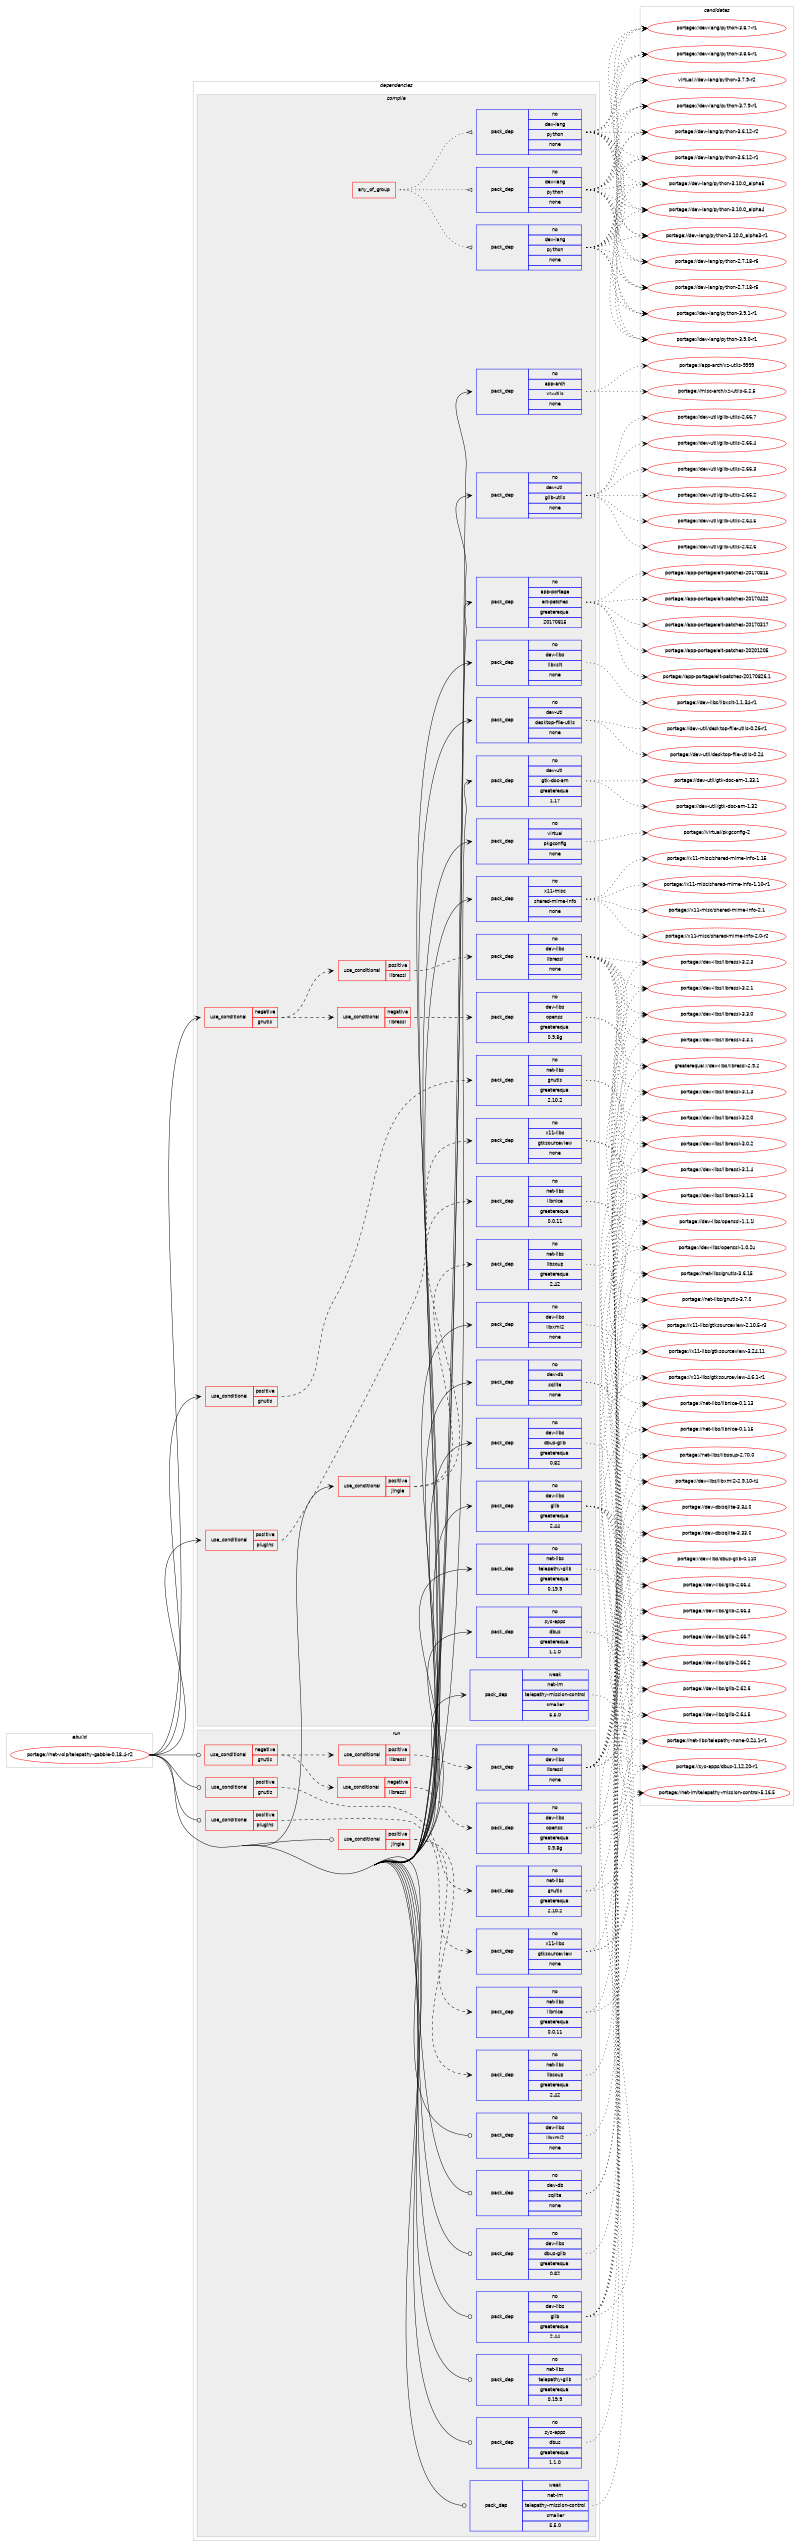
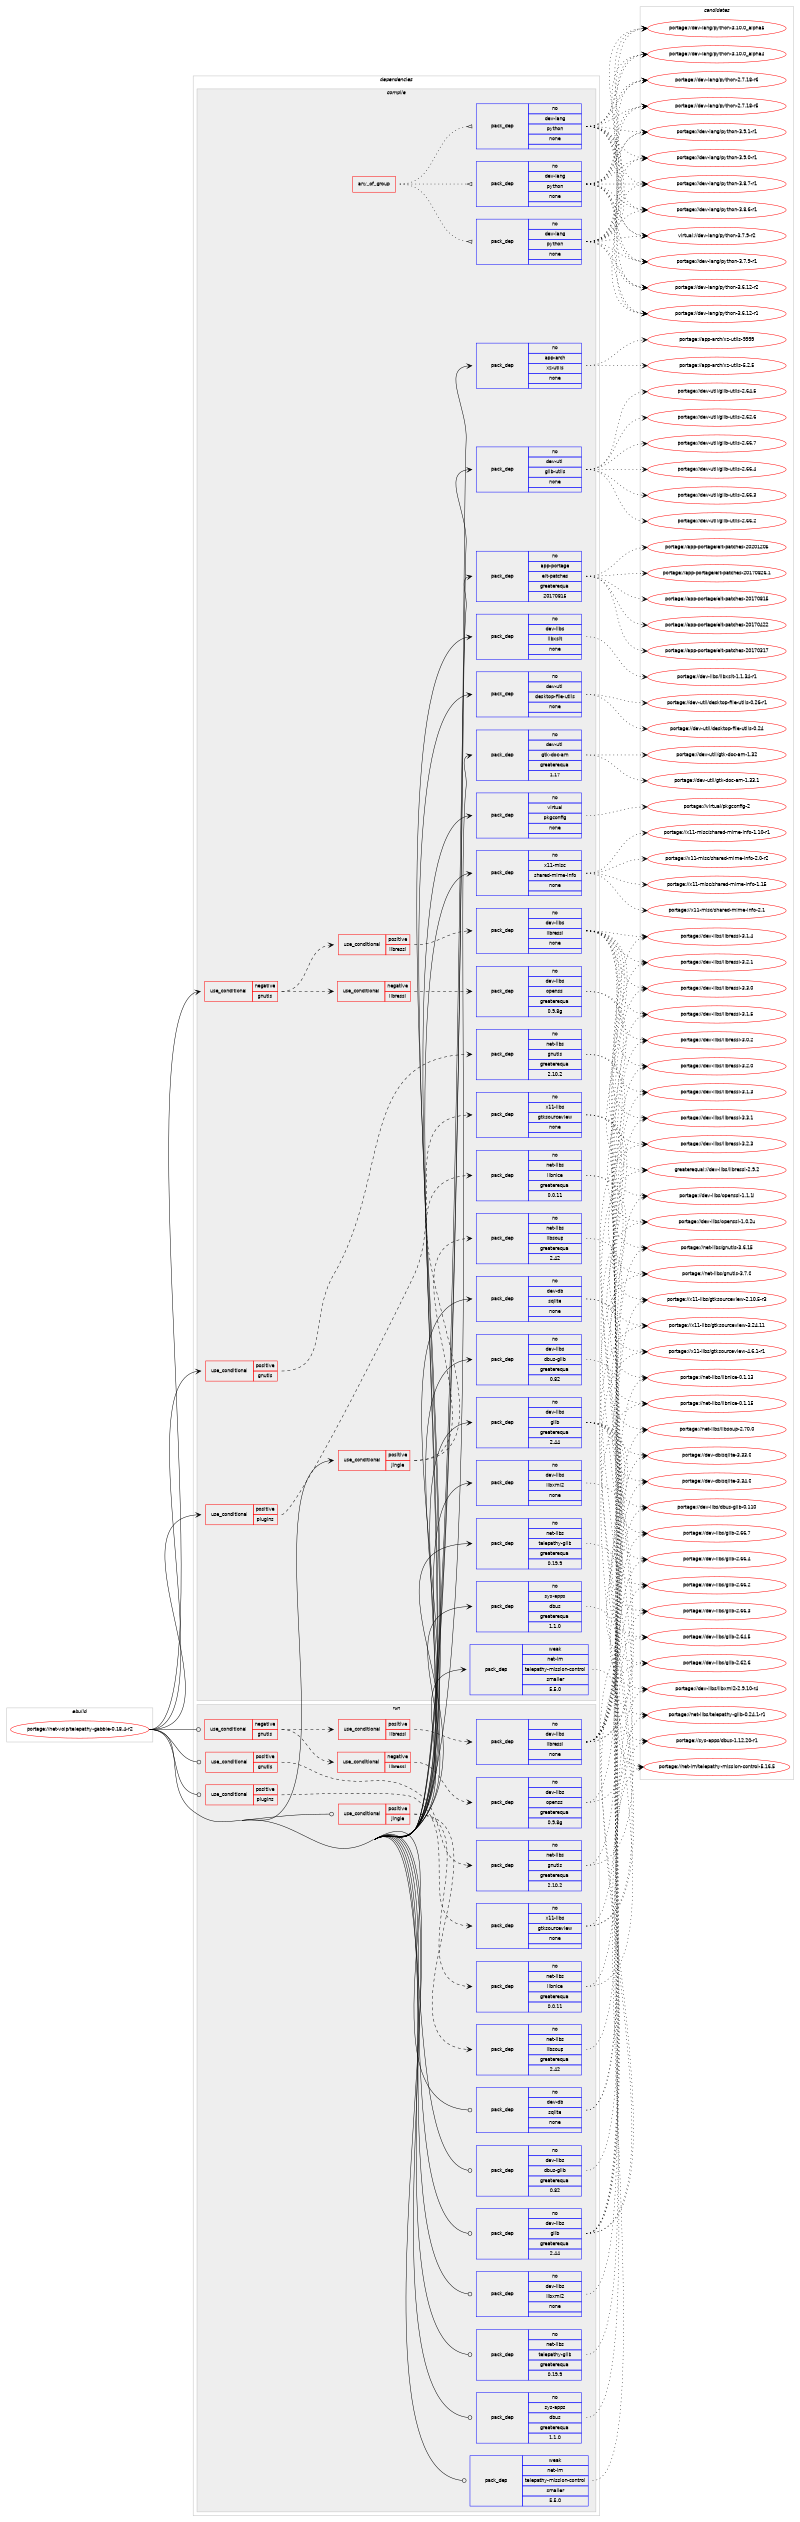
(717, 236) -> none
(717, 392) -> (717, 366)
(717, 1741) -> (717, 1715)
